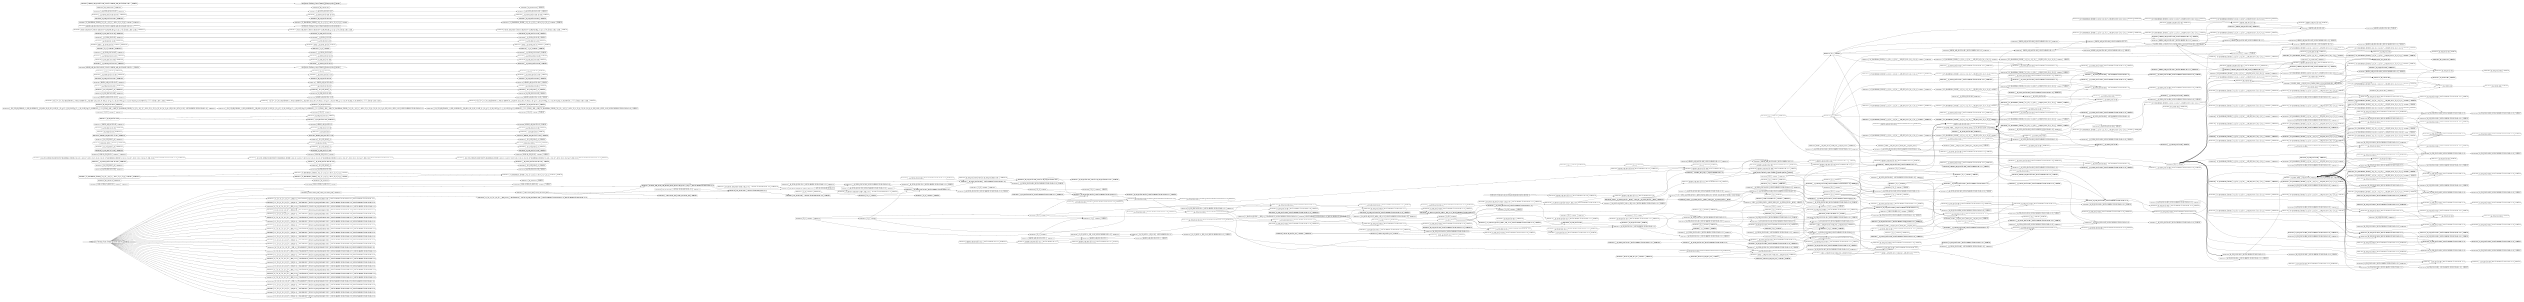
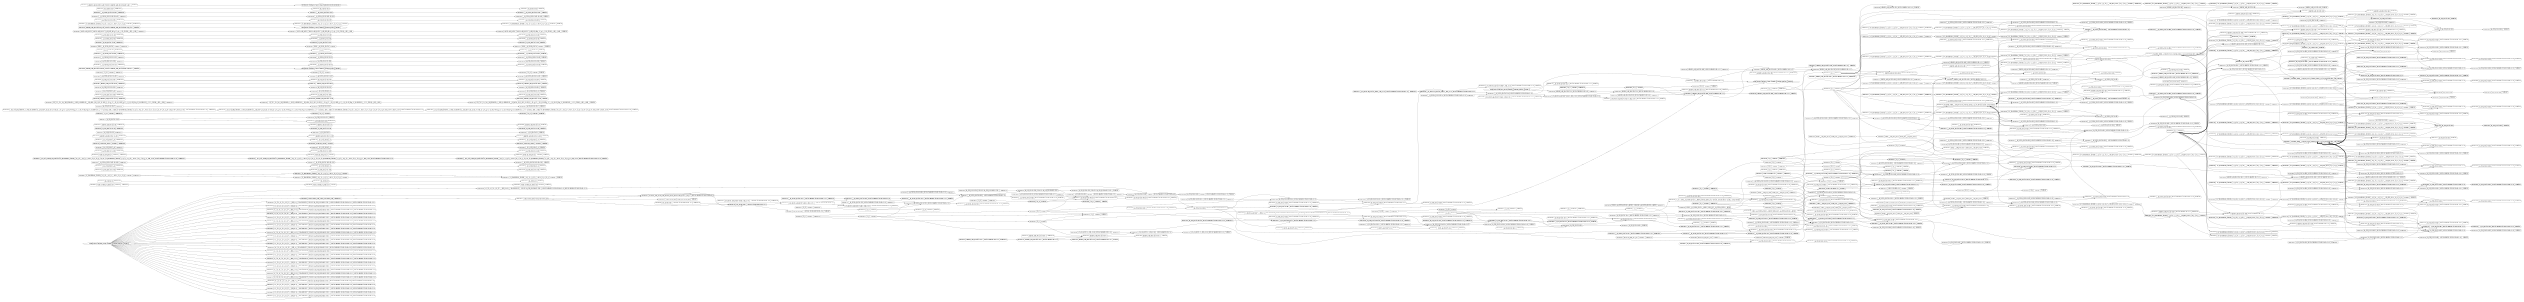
none -> (2244, 33)
none -> (1832, 77)
(321, 244) -> none
